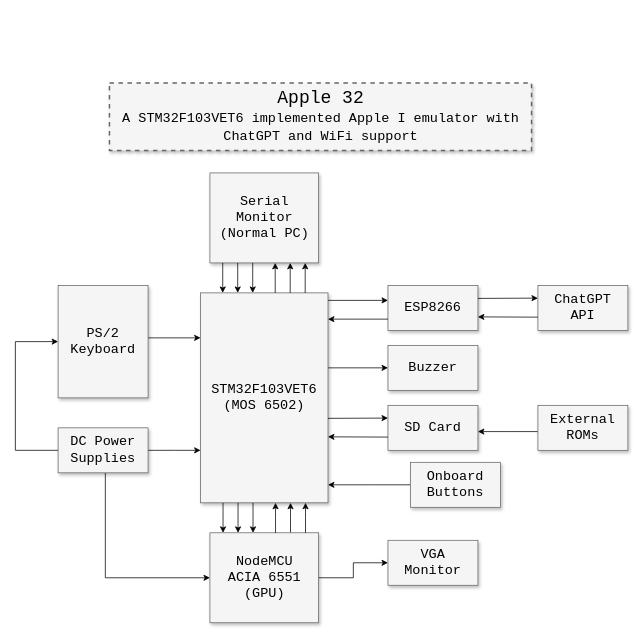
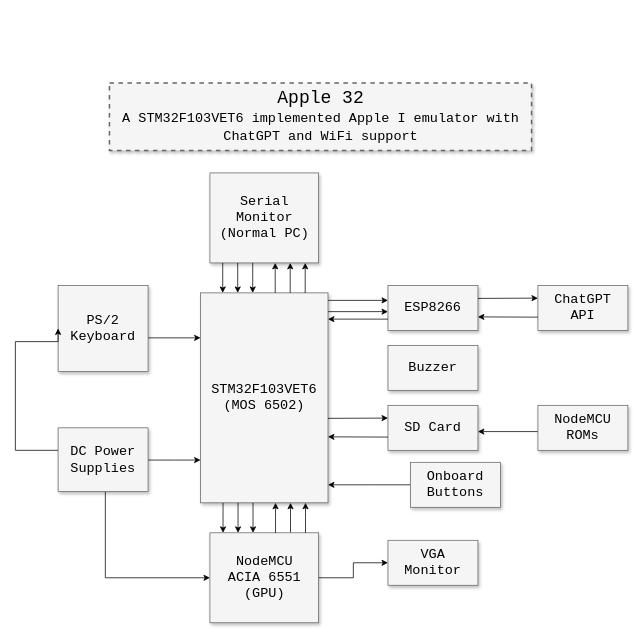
(103, 342) -> (103, 329)
(381, 368) -> (355, 312)
(583, 428) -> (583, 428)
(103, 450) -> (103, 460)
